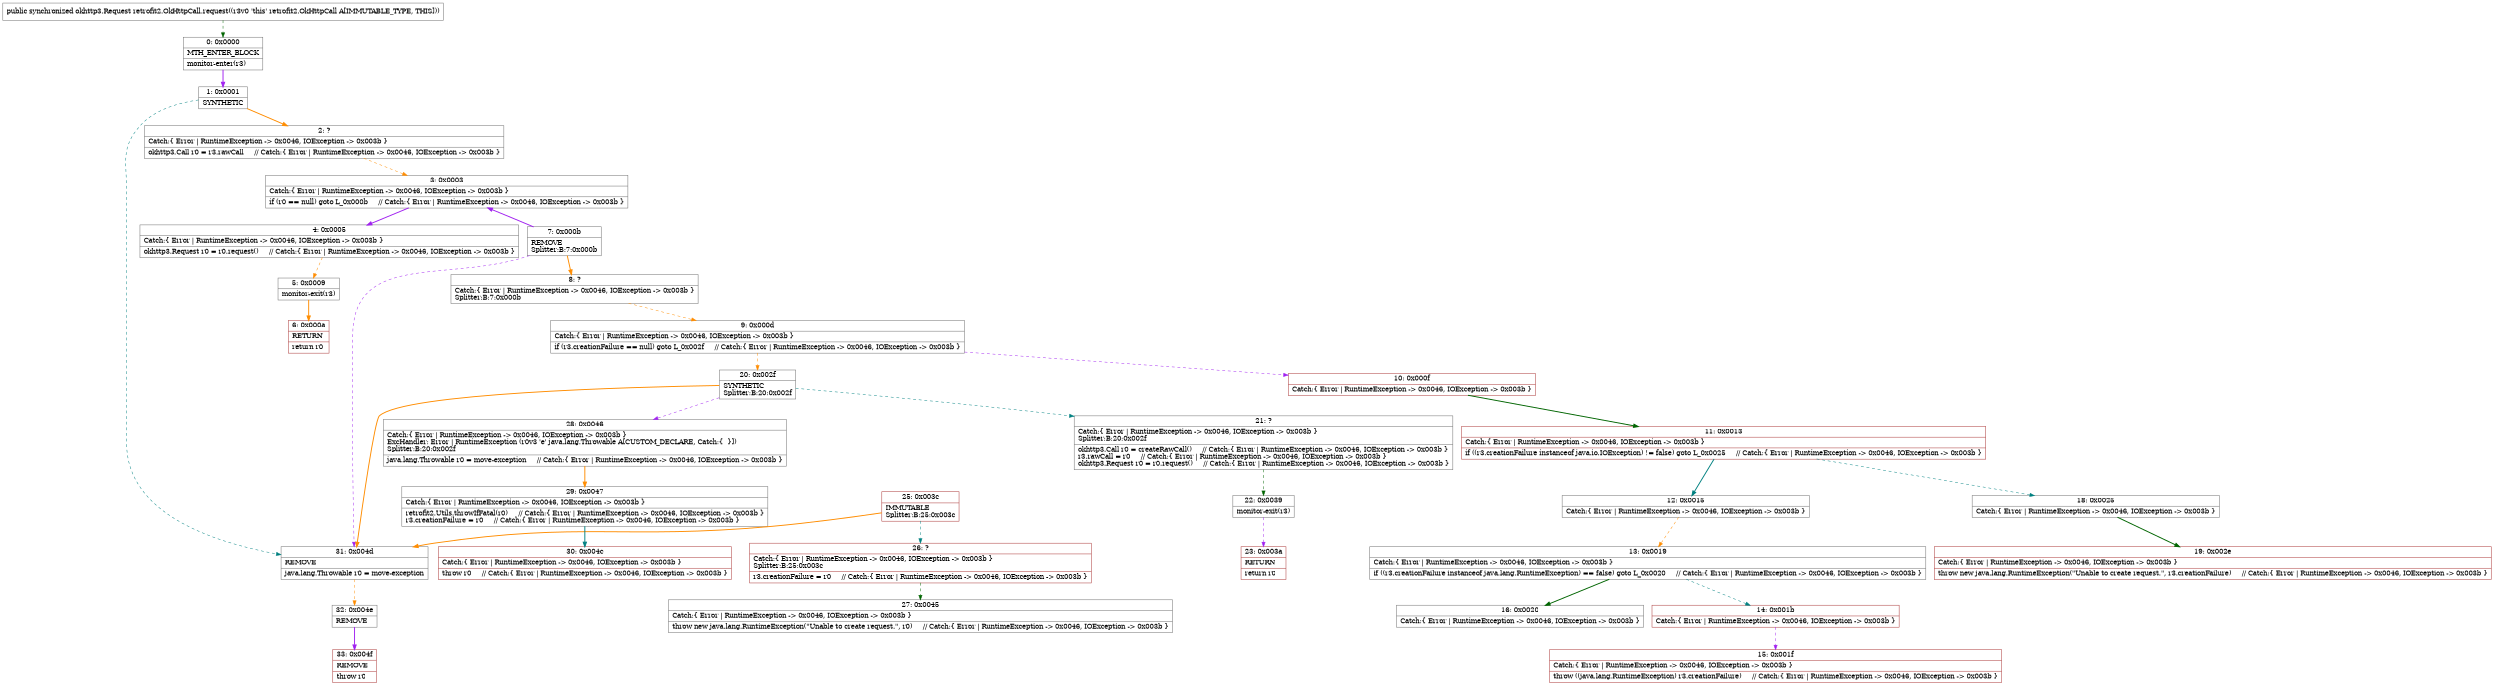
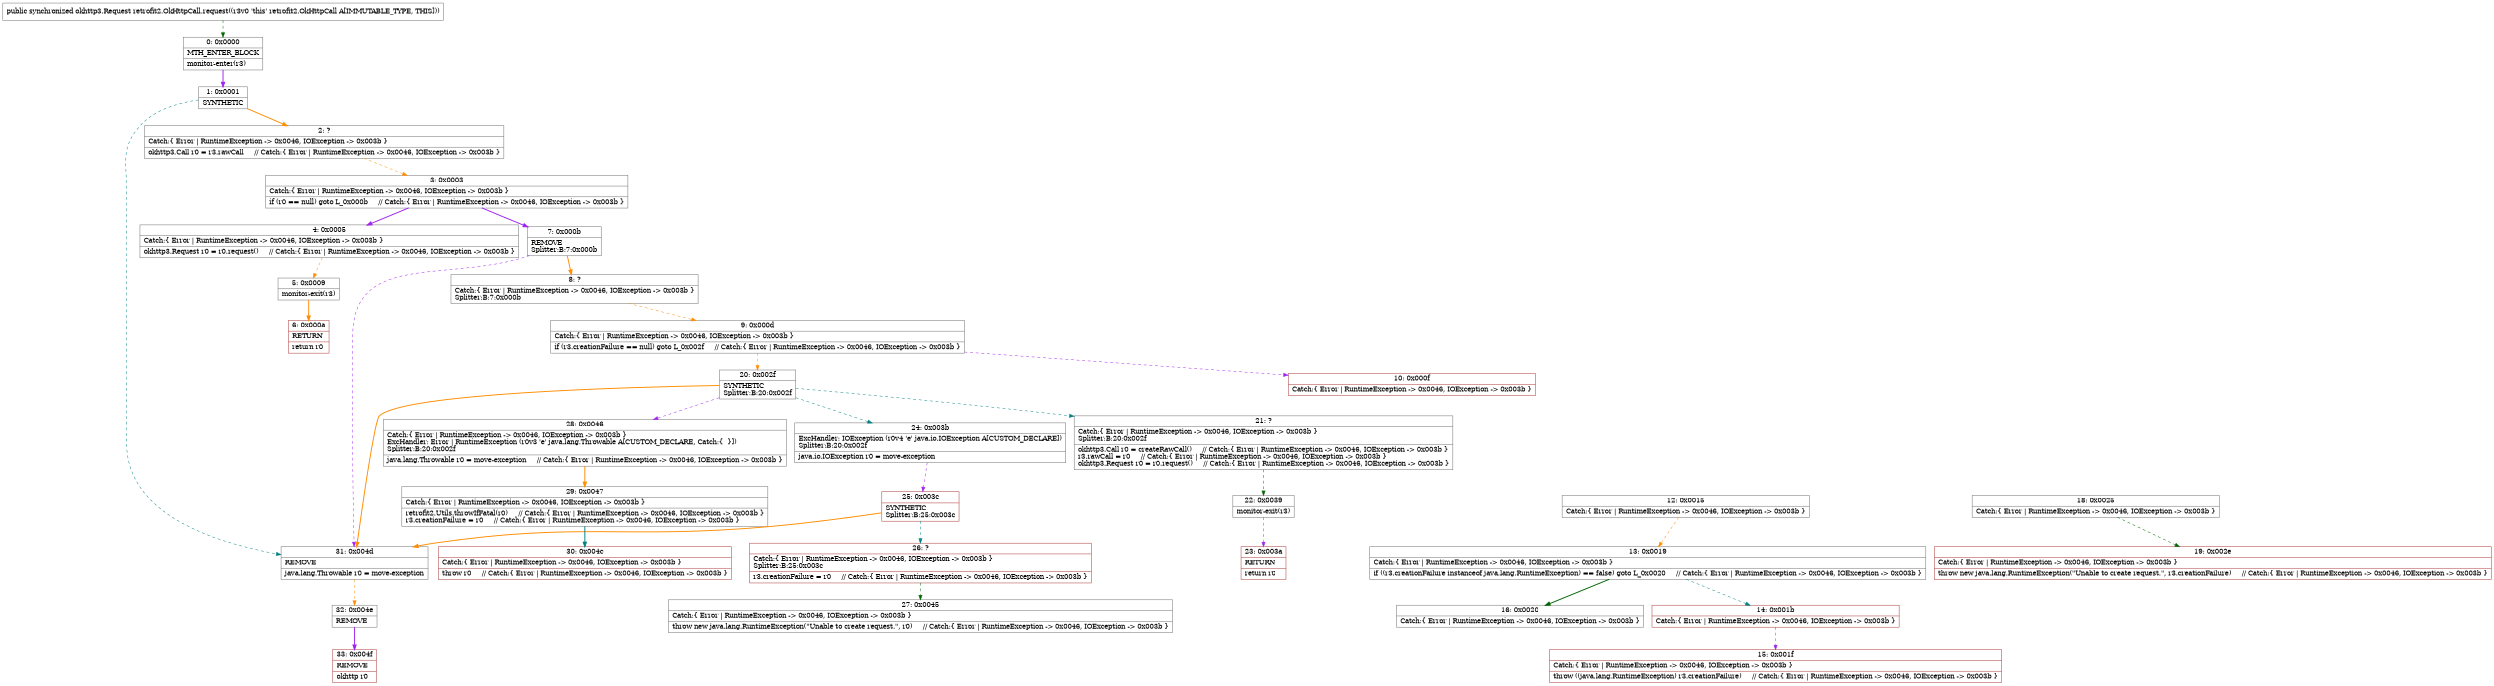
(513, 218) -> (503, 217)
none -> (930, 443)
(1724, 443) -> none
(908, 508) -> (906, 508)
(2146, 531) -> (2146, 531)
(351, 677) -> (352, 677)
